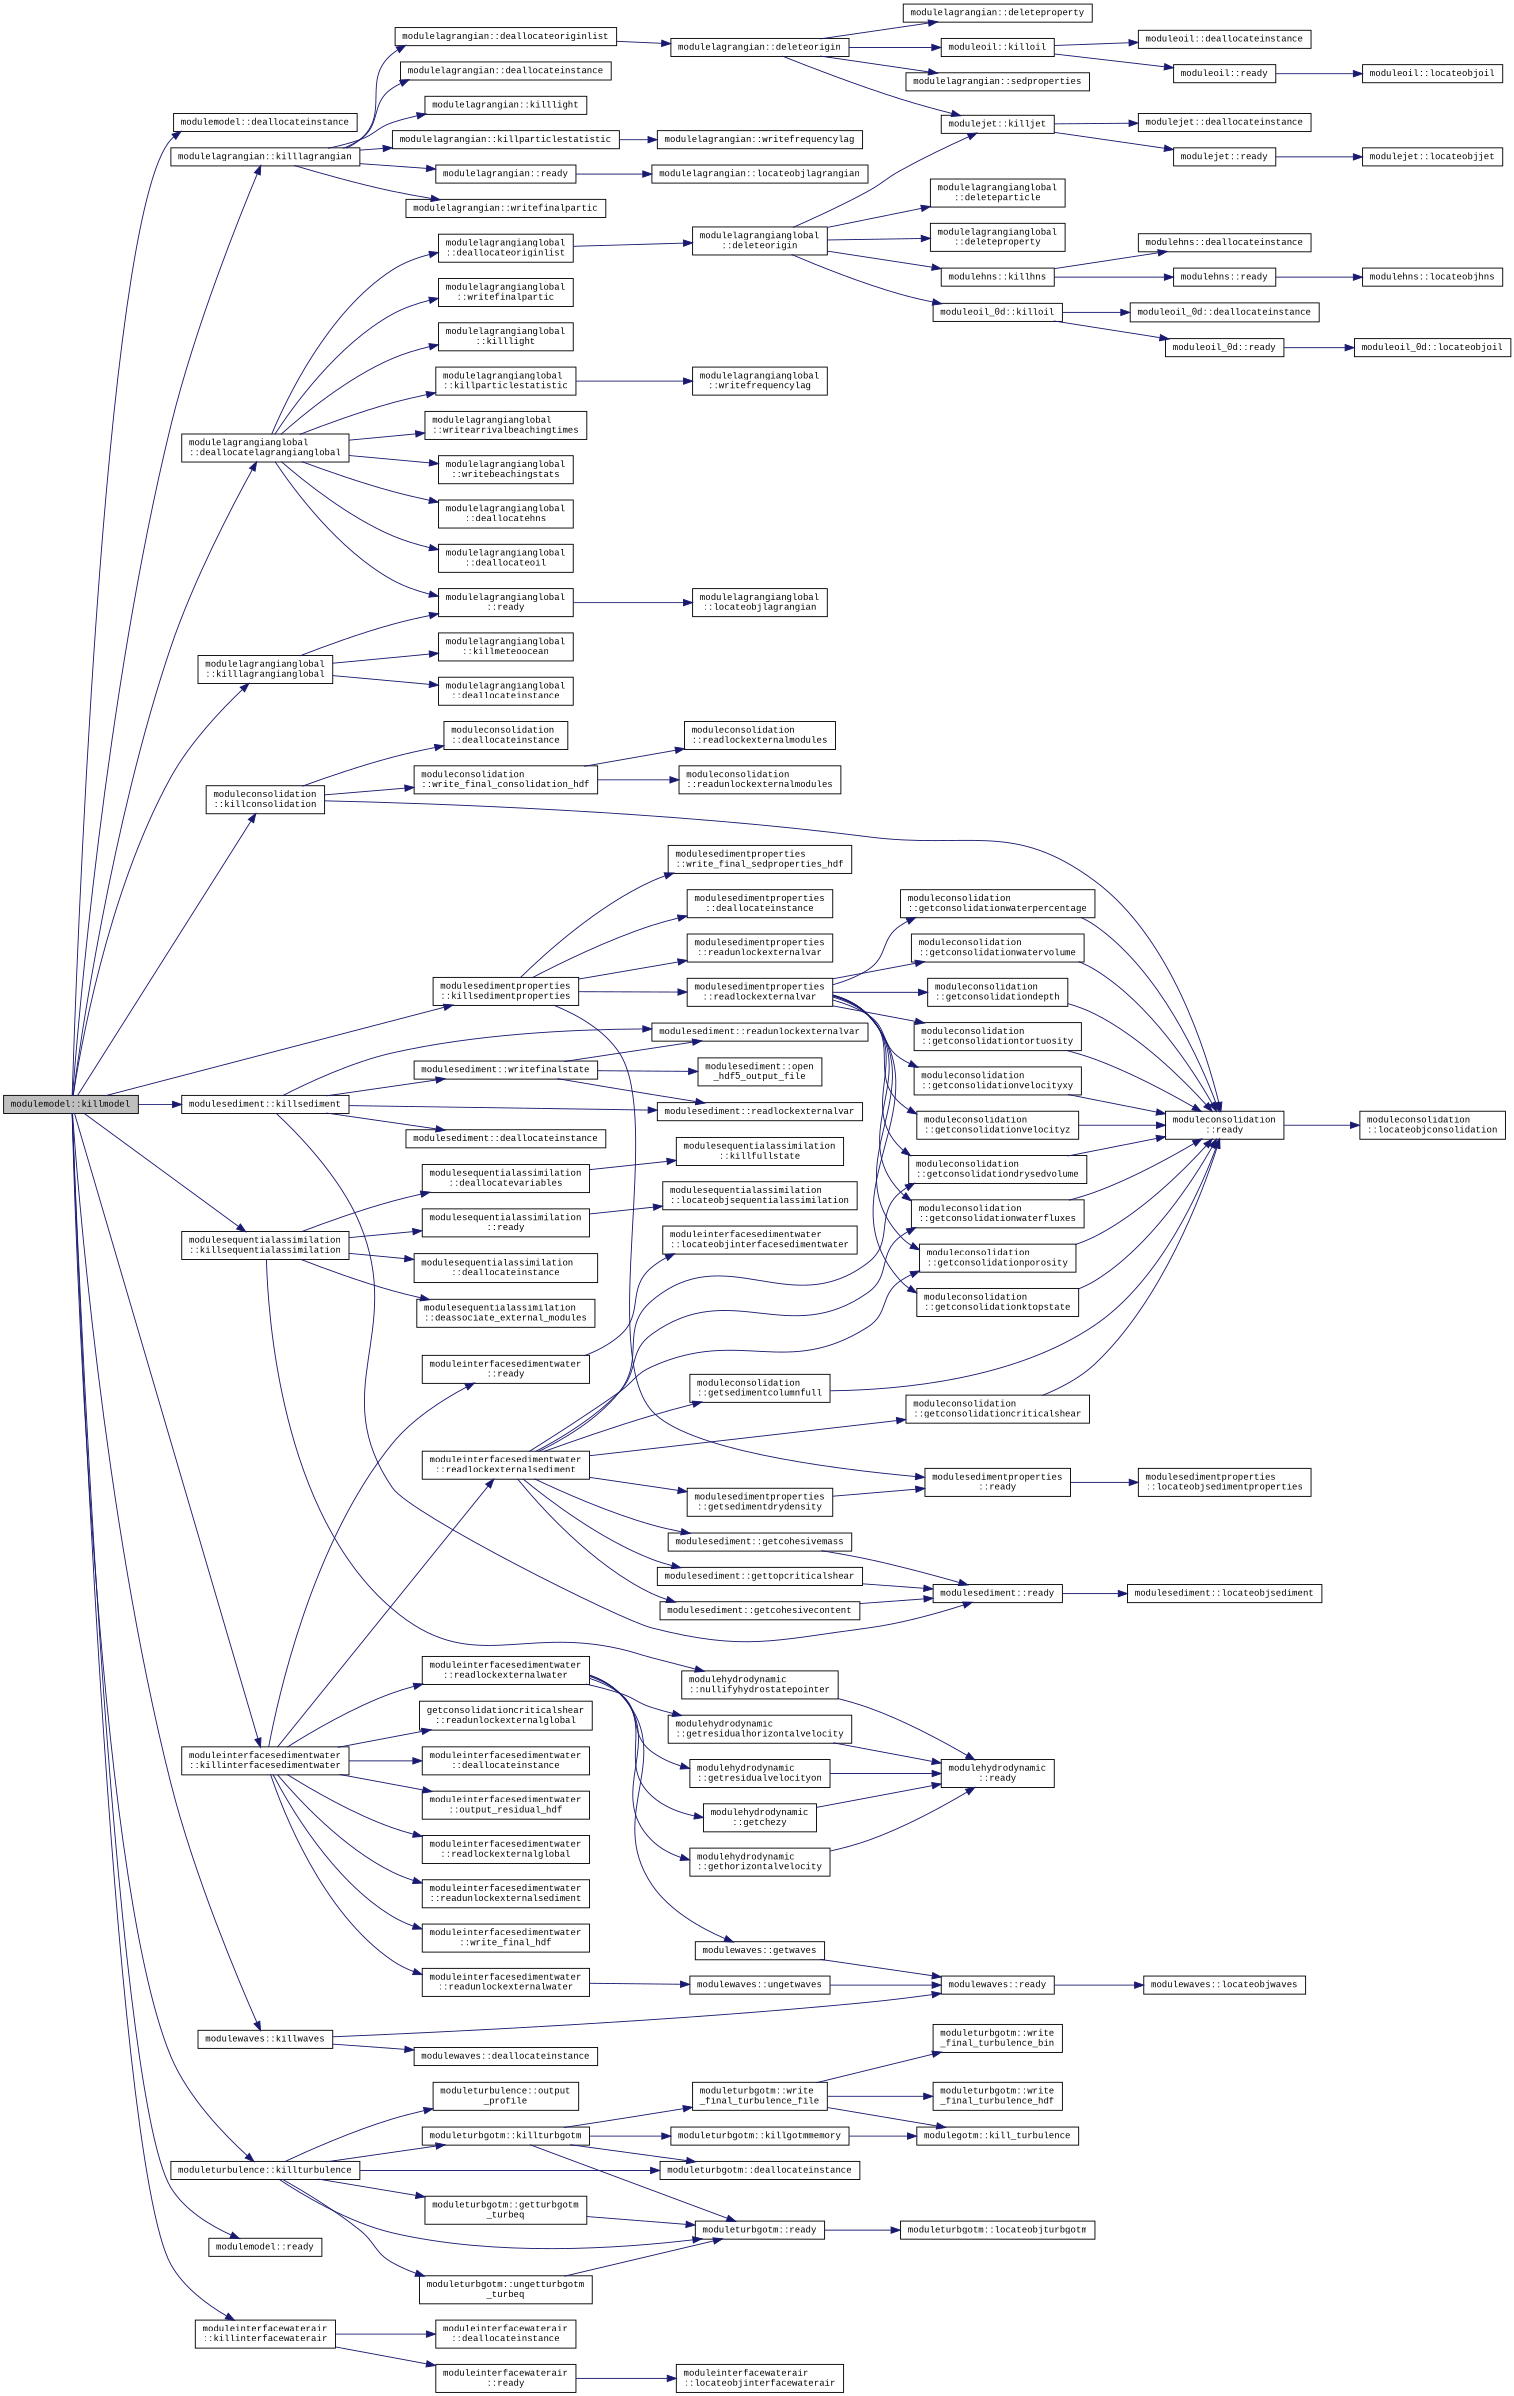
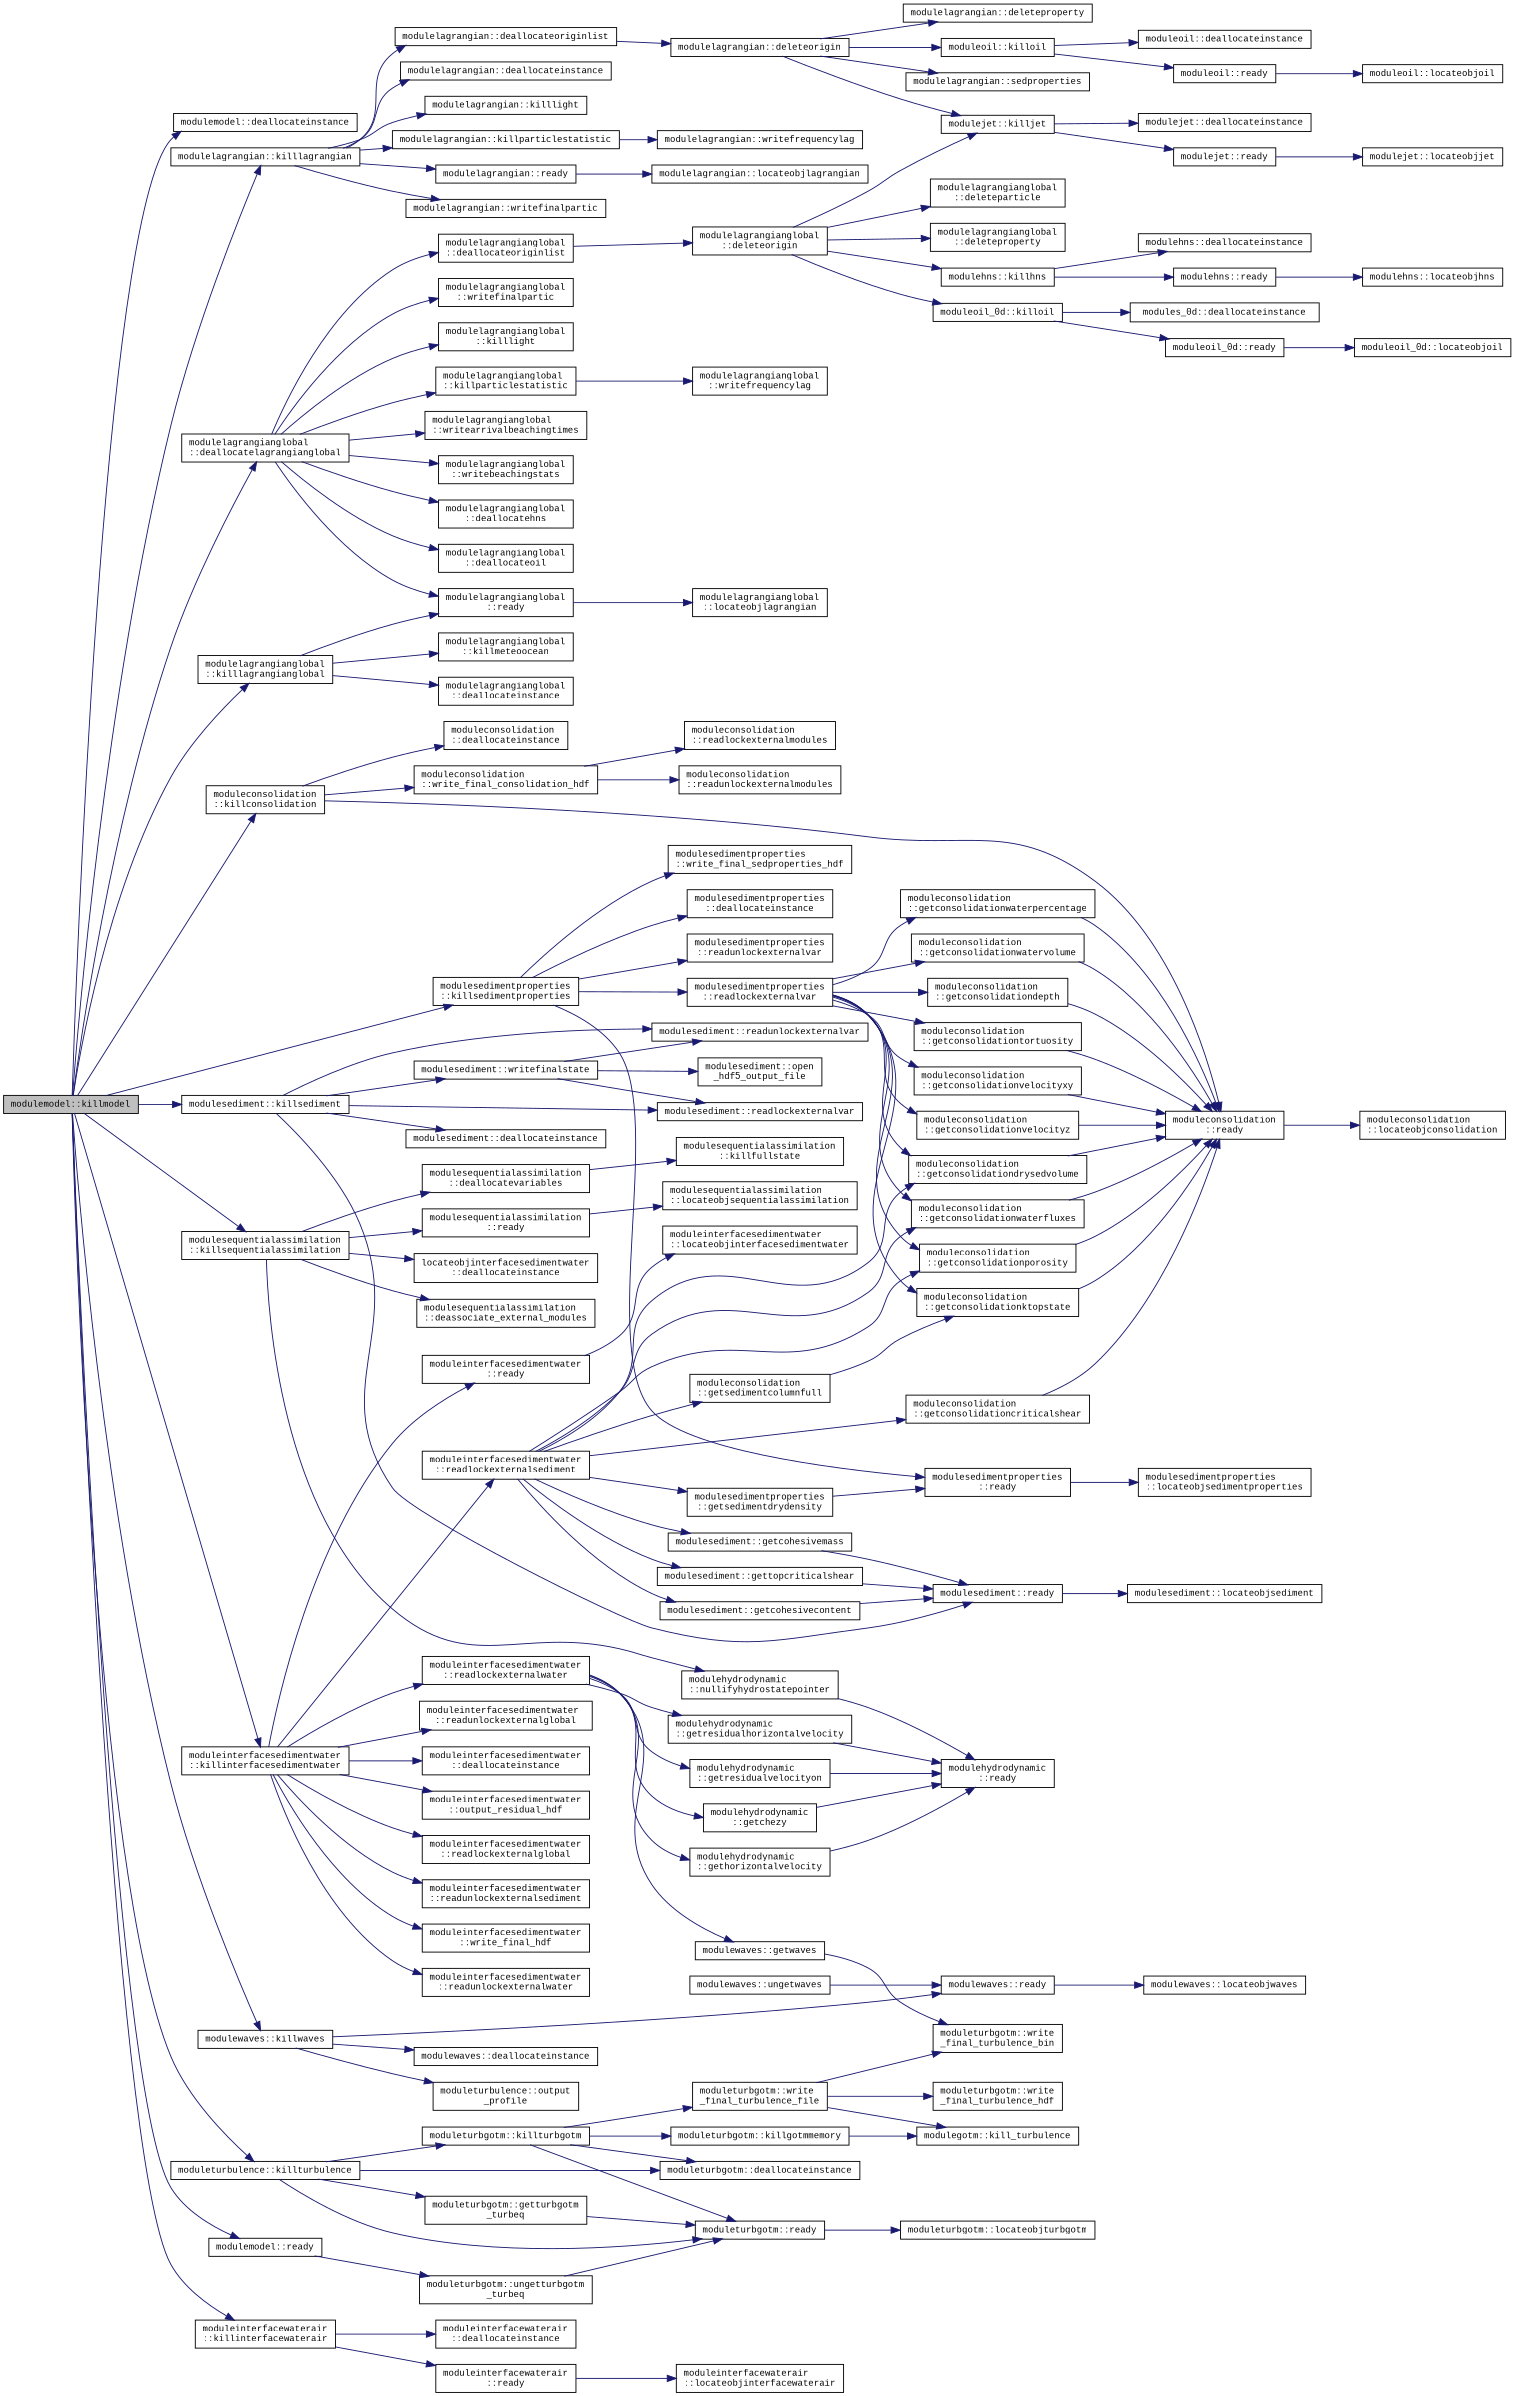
(1225, 312) -> (1225, 312)
(506, 1268) -> (506, 1268)
(1070, 1340) -> (888, 1348)
(506, 1716) -> (506, 1716)
(876, 1968) -> (880, 1978)
(635, 1984) -> none
(353, 2133) -> (360, 2066)
(355, 2226) -> (367, 2265)
